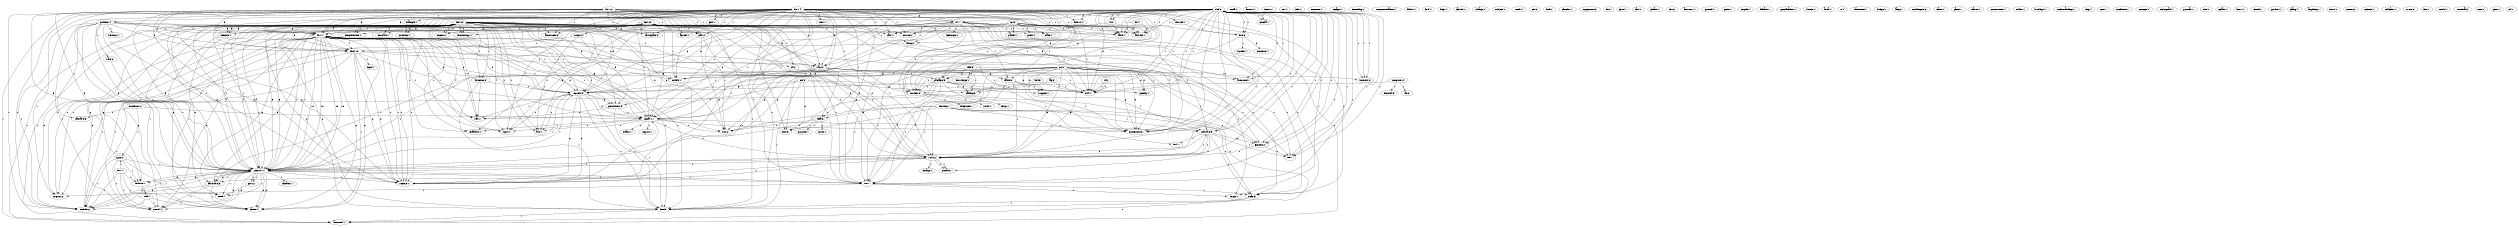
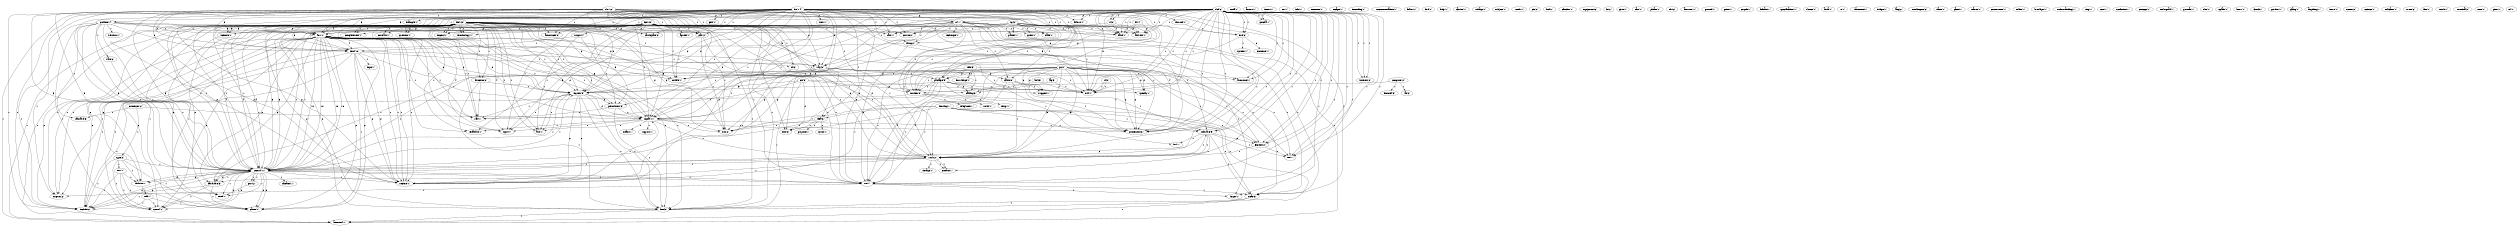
(1090, 72) -> none
(120, 165) -> (118, 164)
